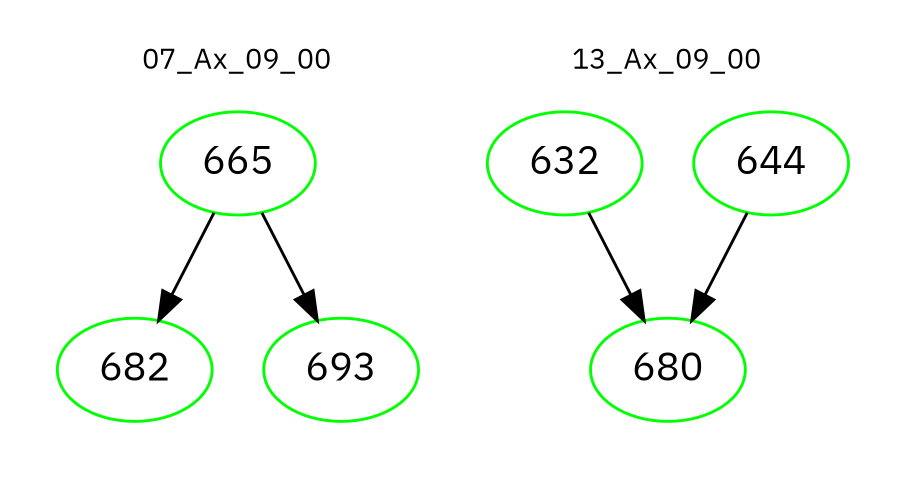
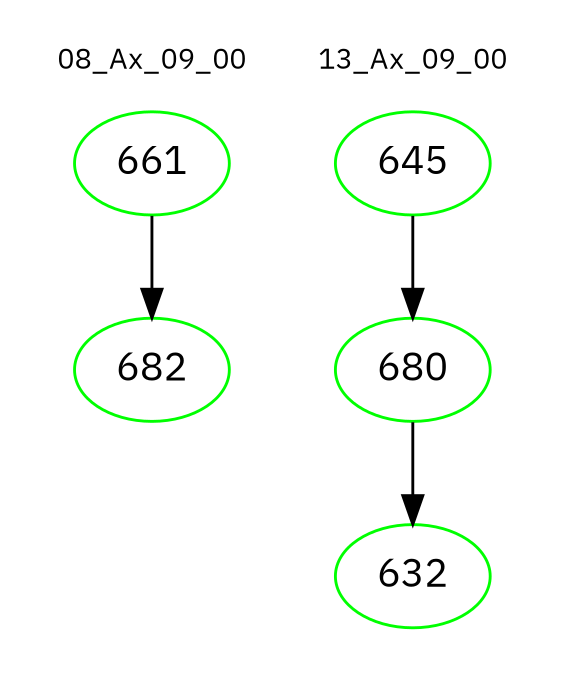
(238, 62) -> (153, 62)
(238, 163) -> (152, 163)
(771, 163) -> (413, 163)
(610, 254) -> (413, 459)
(341, 370) -> none
